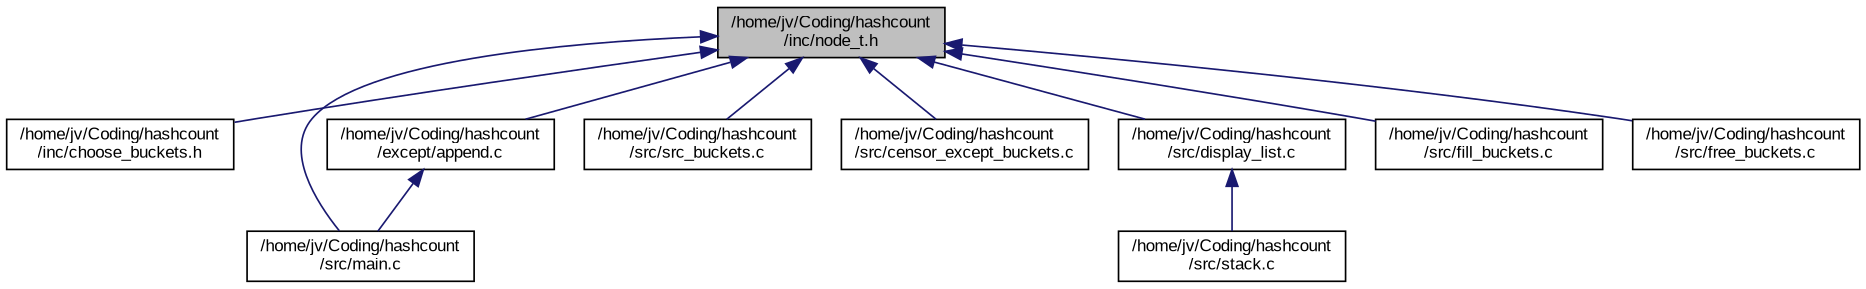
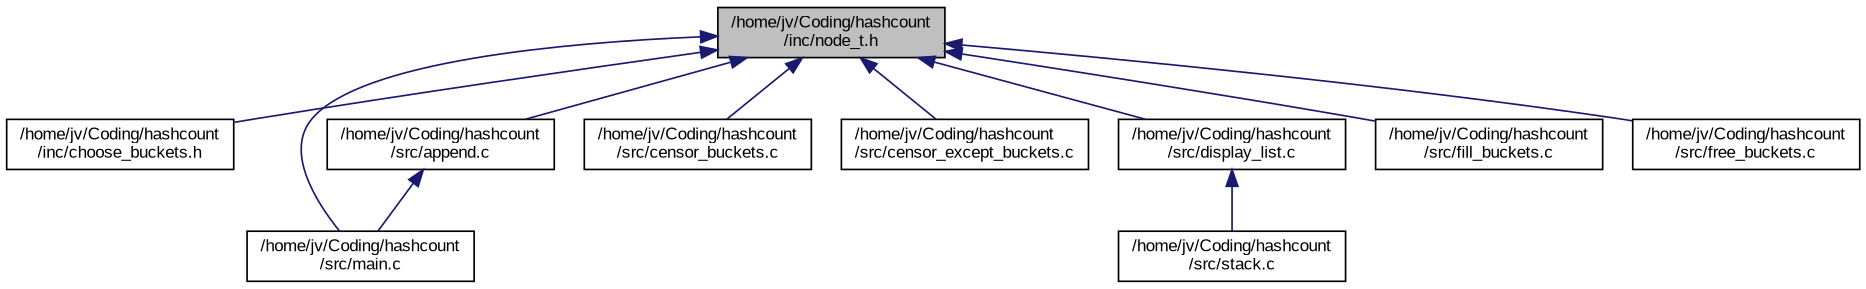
(441, 144) -> (441, 144)
(698, 144) -> (698, 144)
